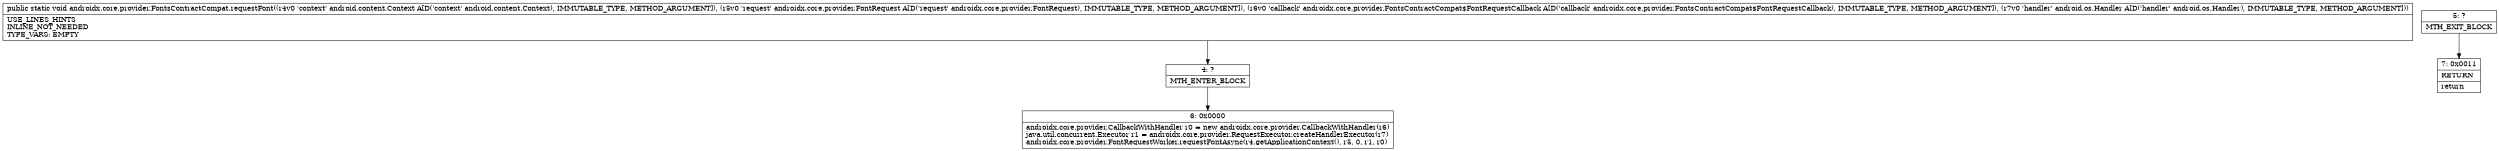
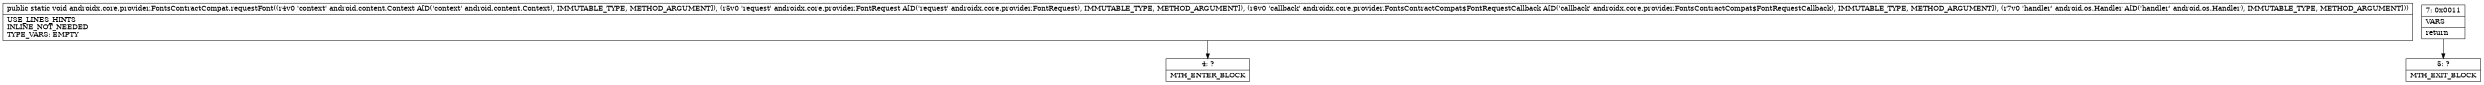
(2459, 43) -> (2443, 46)
(2457, 75) -> (2435, 22)
(1208, 130) -> none
